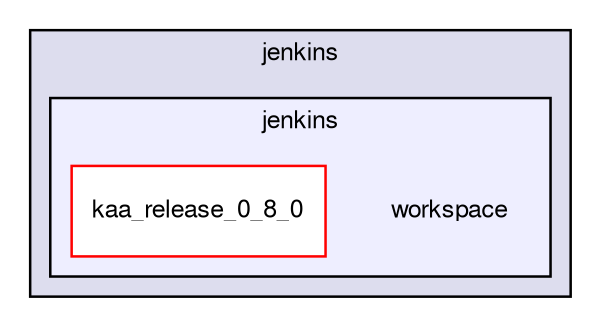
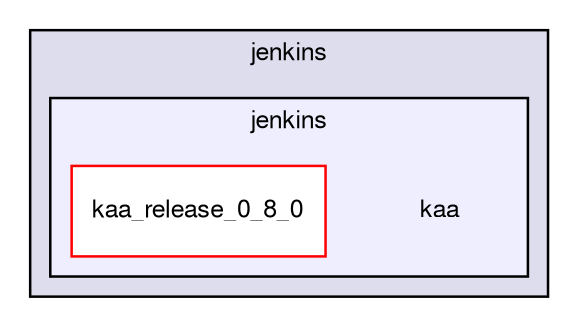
(450, 211) -> (440, 211)
